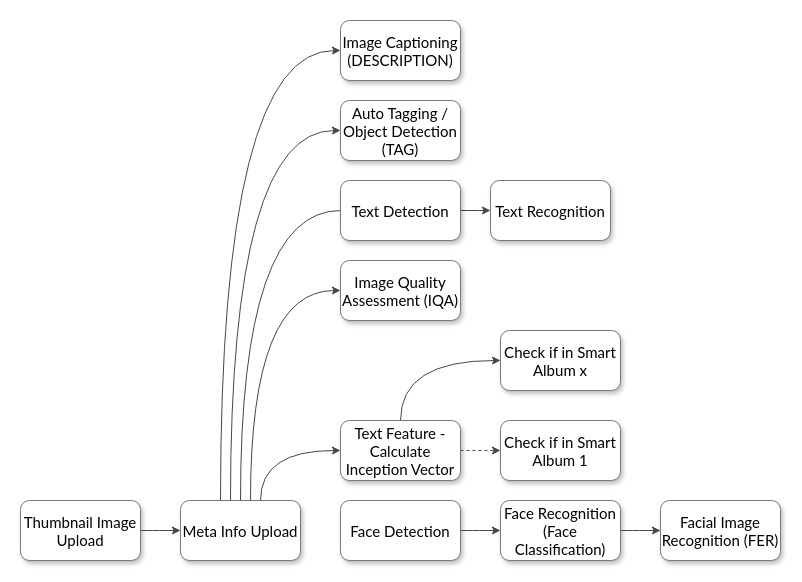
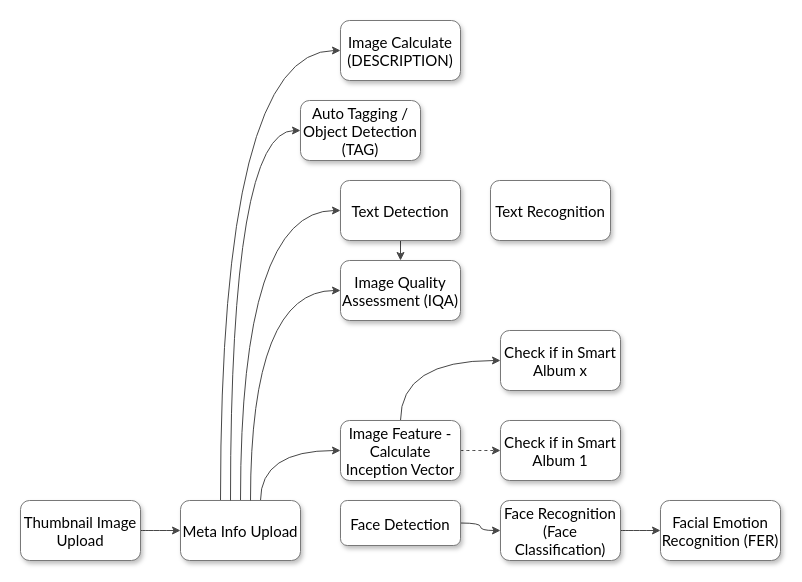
(401, 51) -> (401, 51)
(401, 131) -> (361, 131)
(477, 211) -> (401, 253)
(271, 271) -> (269, 271)
(401, 451) -> (401, 451)
(401, 531) -> (401, 523)
(721, 531) -> (721, 531)
